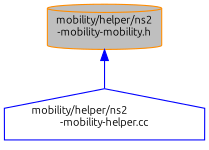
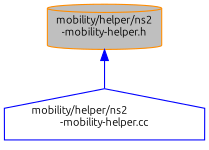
(105, 27) -> (105, 27)
